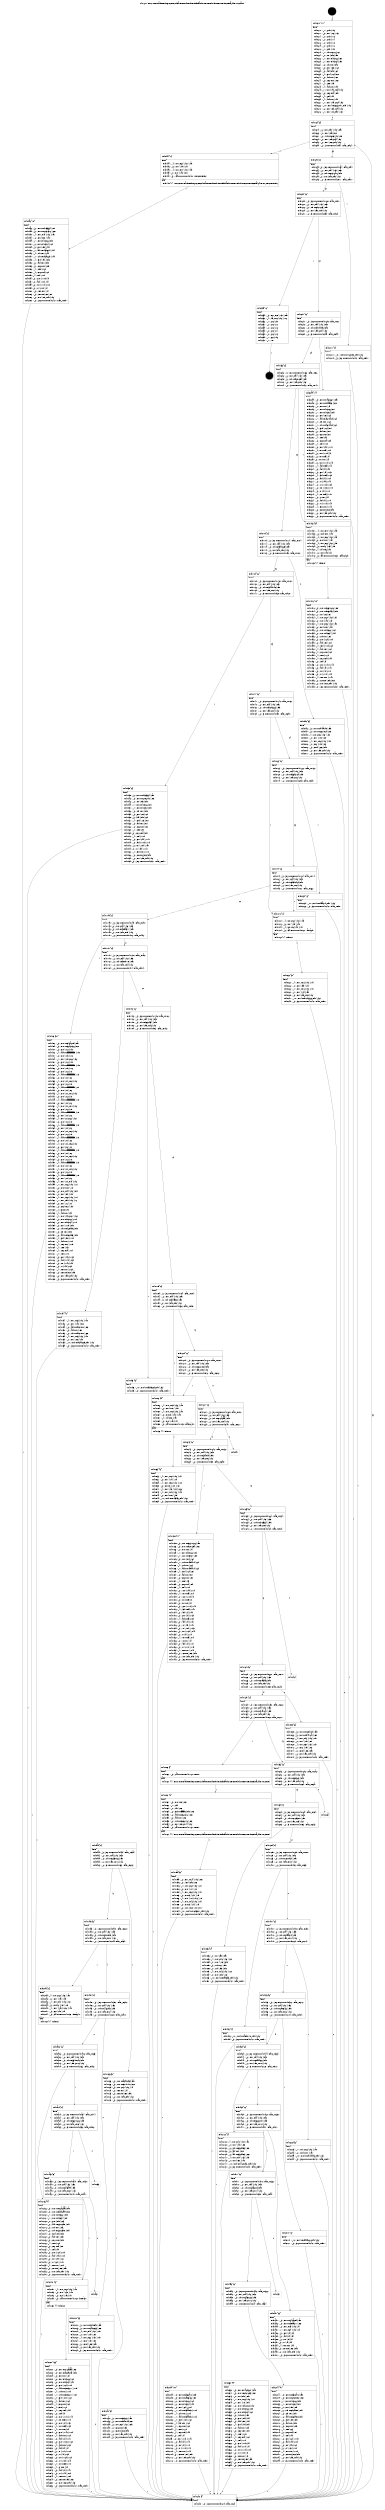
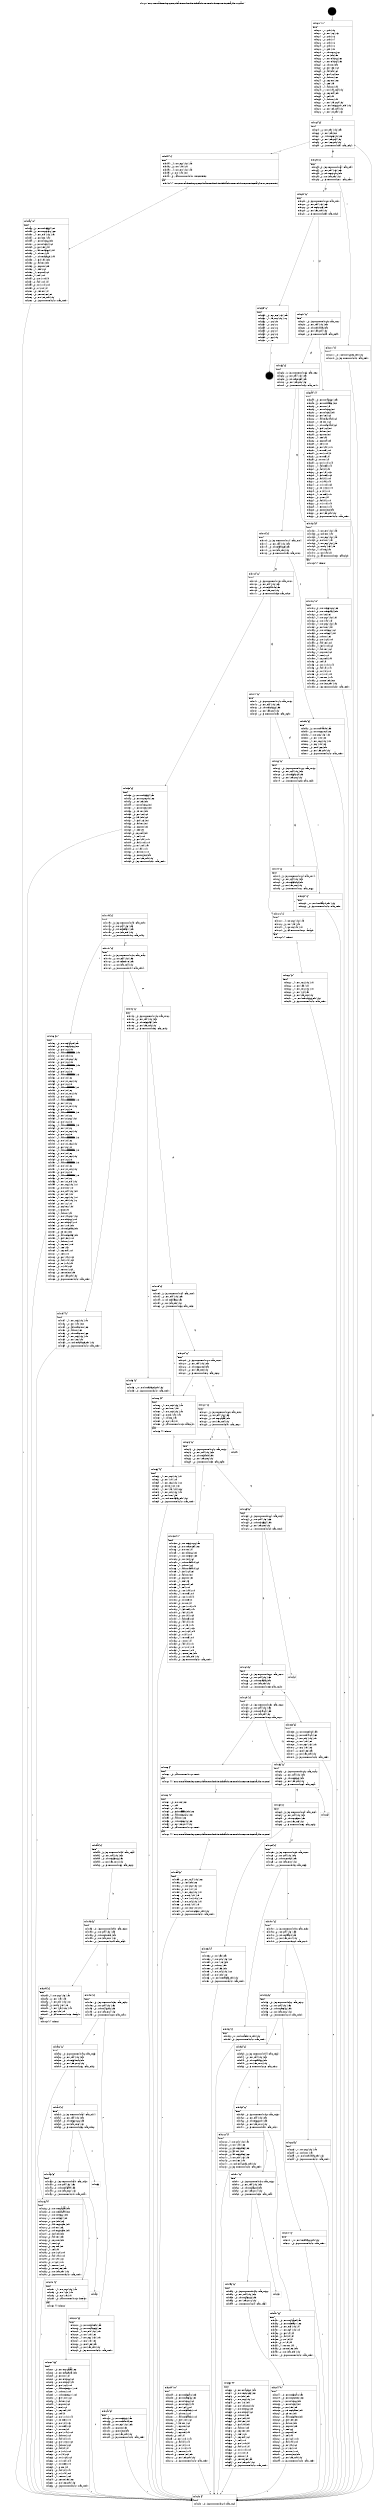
(210, 902) -> none
(125, 2087) -> none
